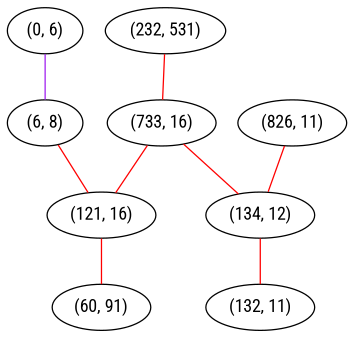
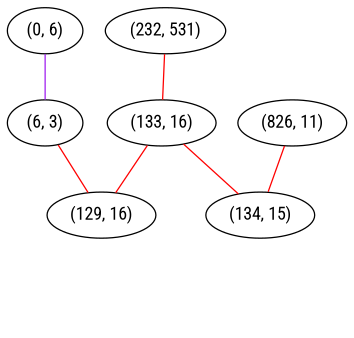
(45, 123) -> (45, 123)
(162, 123) -> (162, 123)
(101, 215) -> (101, 215)
(260, 215) -> (260, 215)
(101, 307) -> none
(260, 307) -> none
